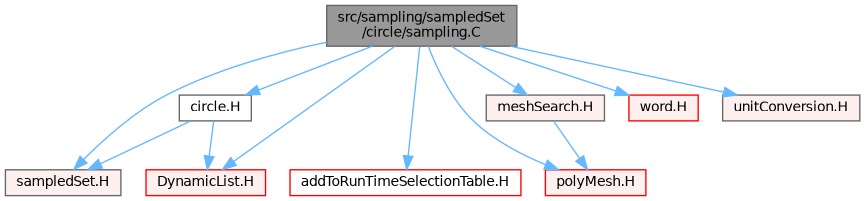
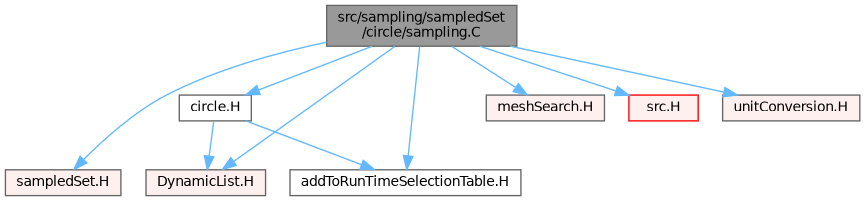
(664, 108) -> (664, 108)
(146, 142) -> (304, 143)
(206, 183) -> (206, 183)
(405, 183) -> (405, 183)
(596, 183) -> none
